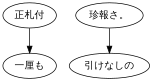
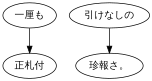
(30, 37) -> (30, 37)
(109, 37) -> (109, 37)
